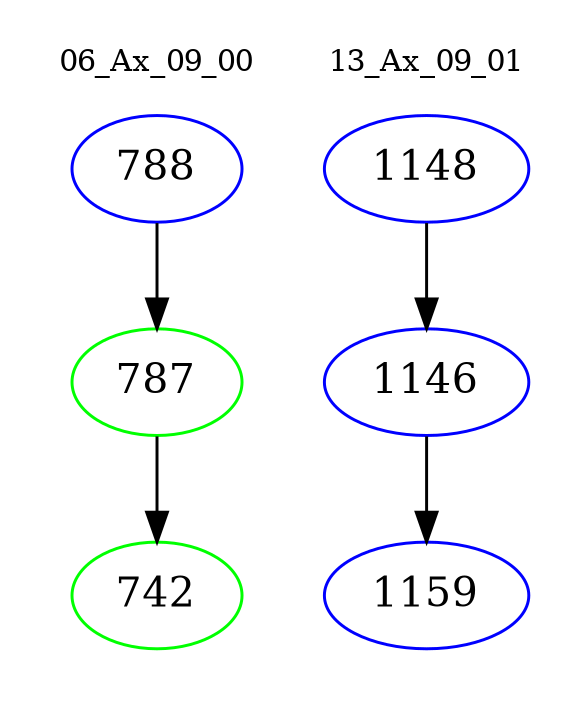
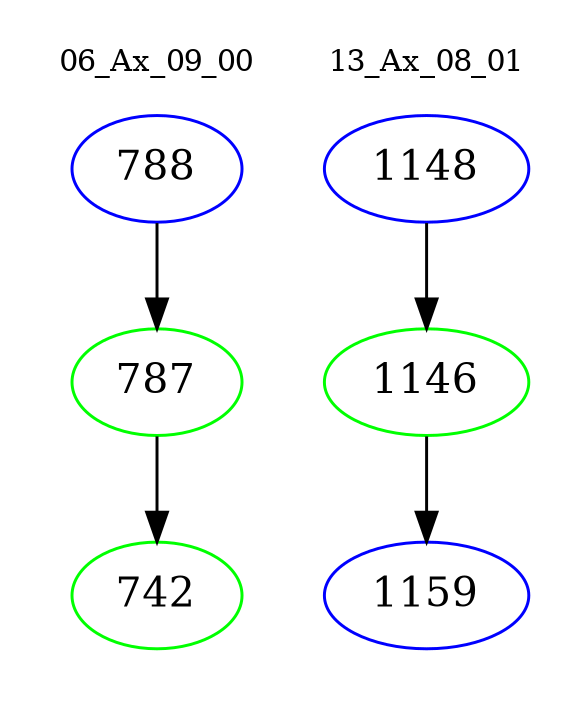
(427, 64) -> (427, 64)
(427, 382) -> (427, 382)
